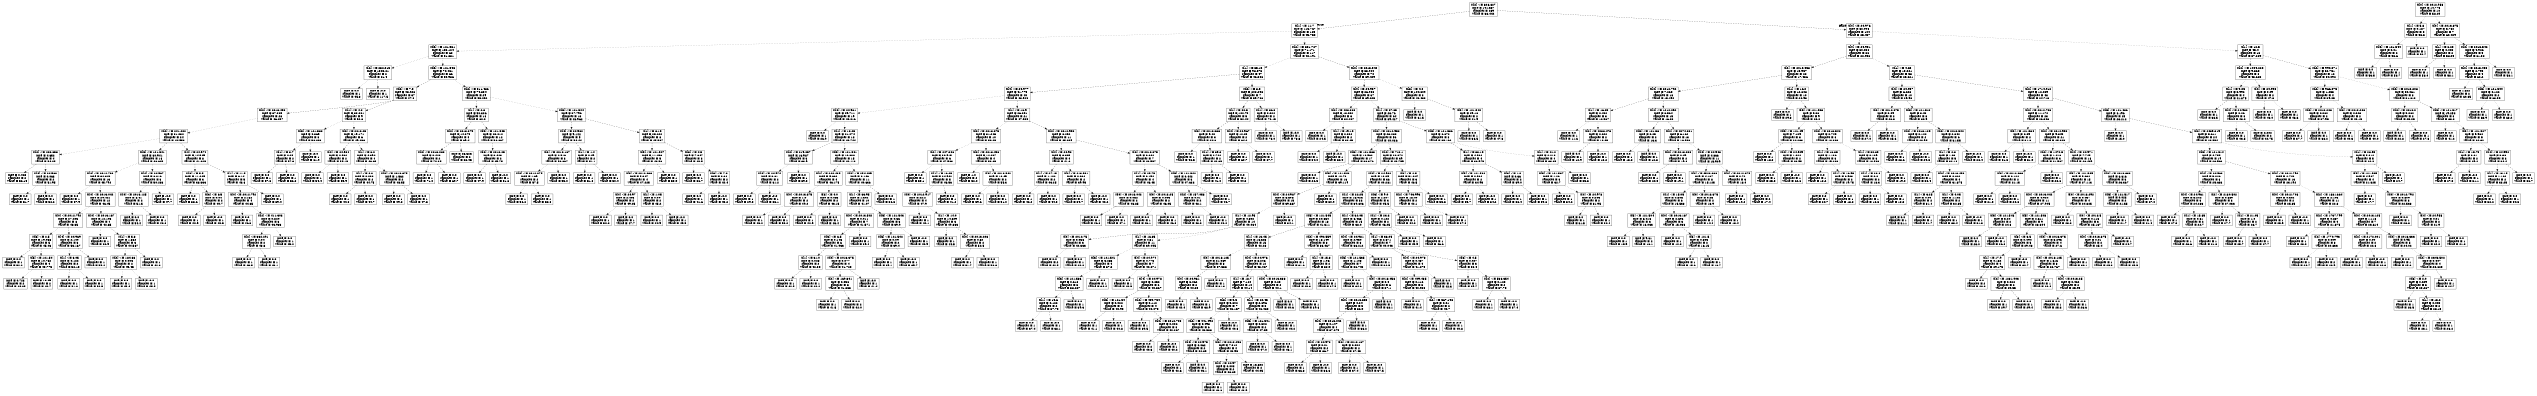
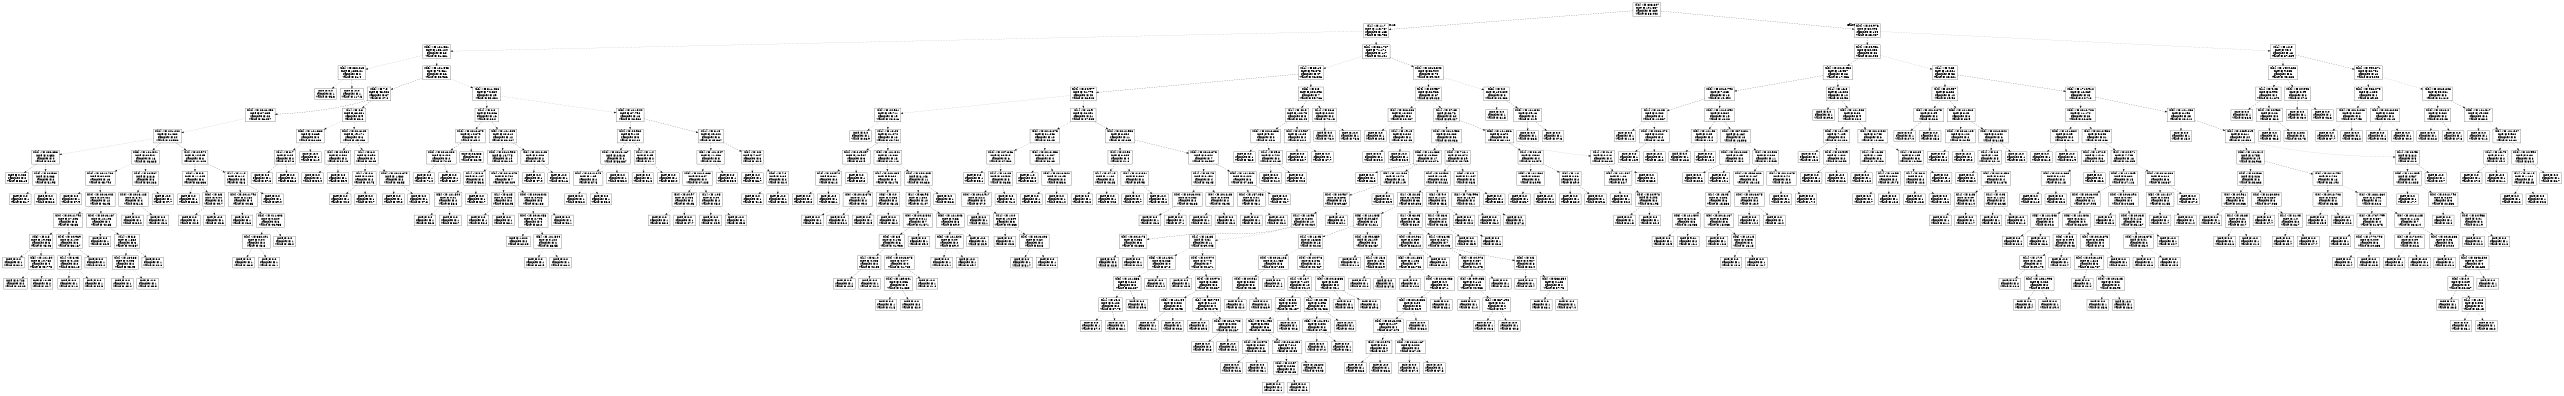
none -> (503, 146)
